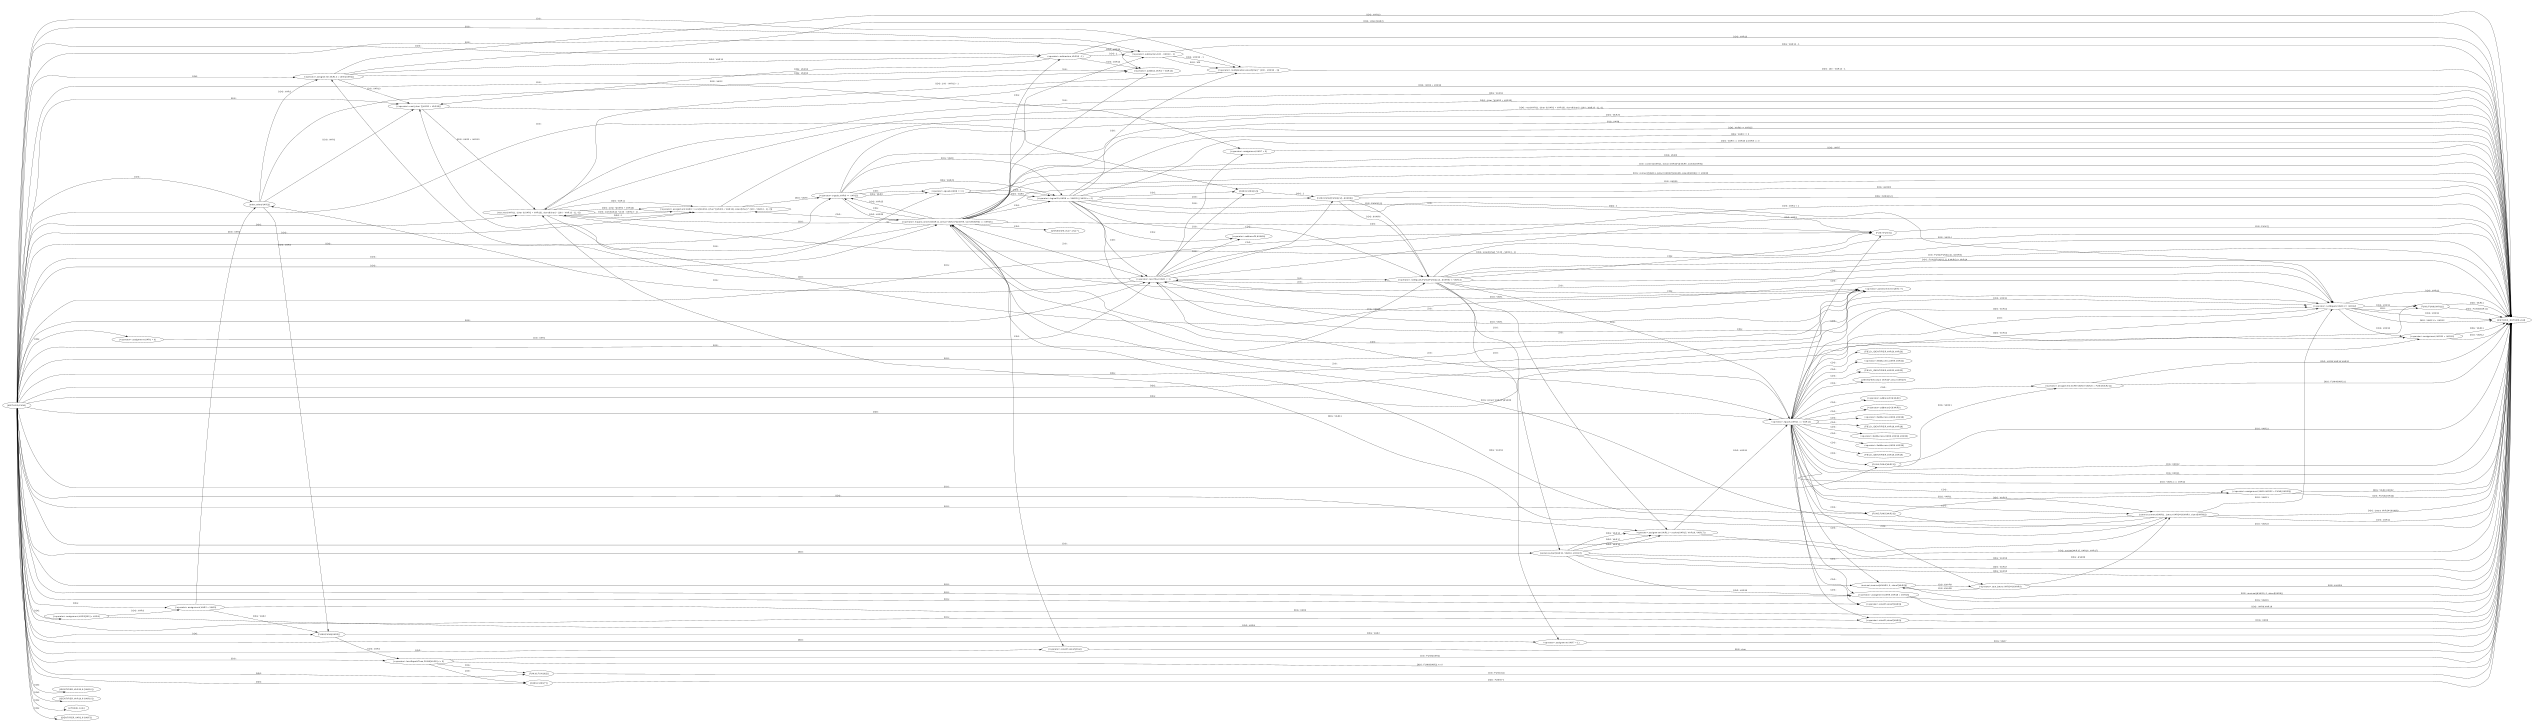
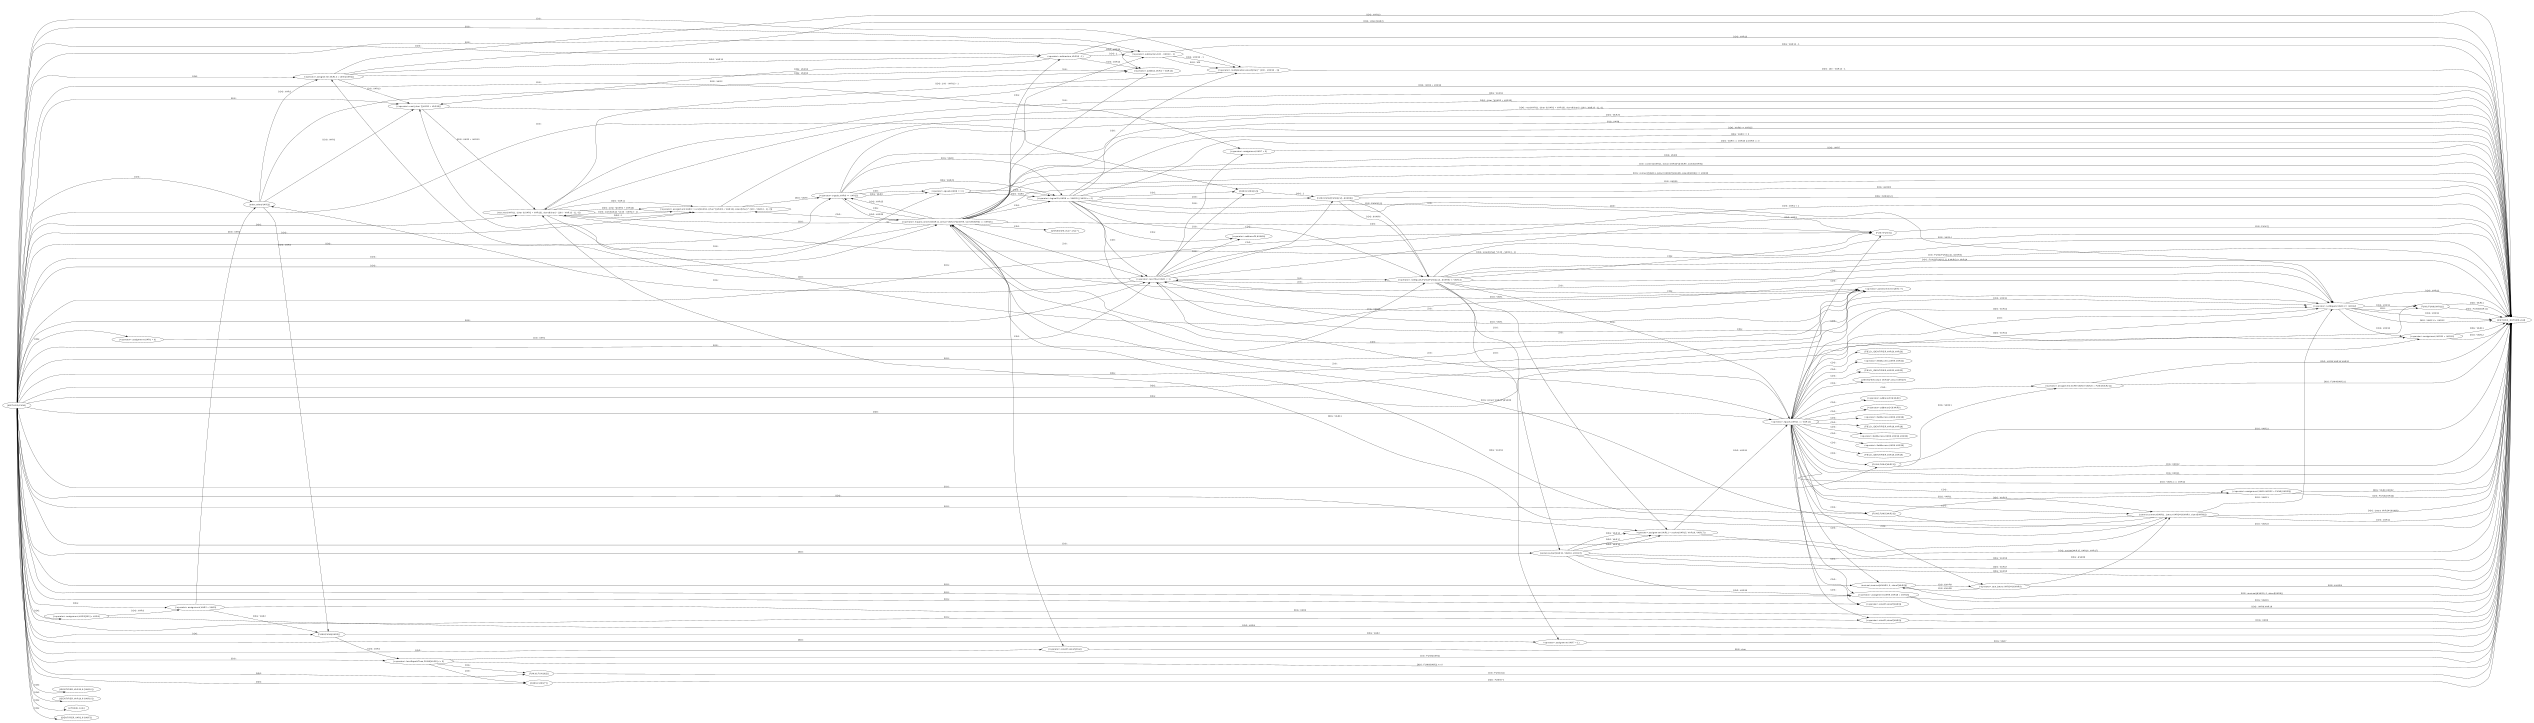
(1613, 206) -> (1613, 206)
